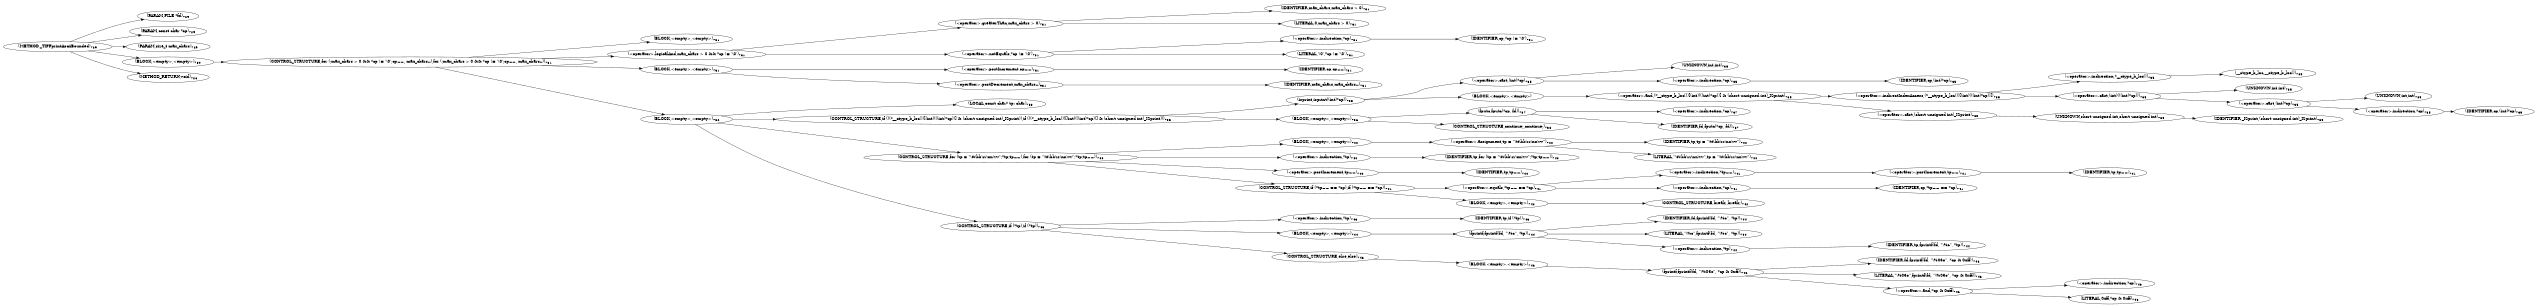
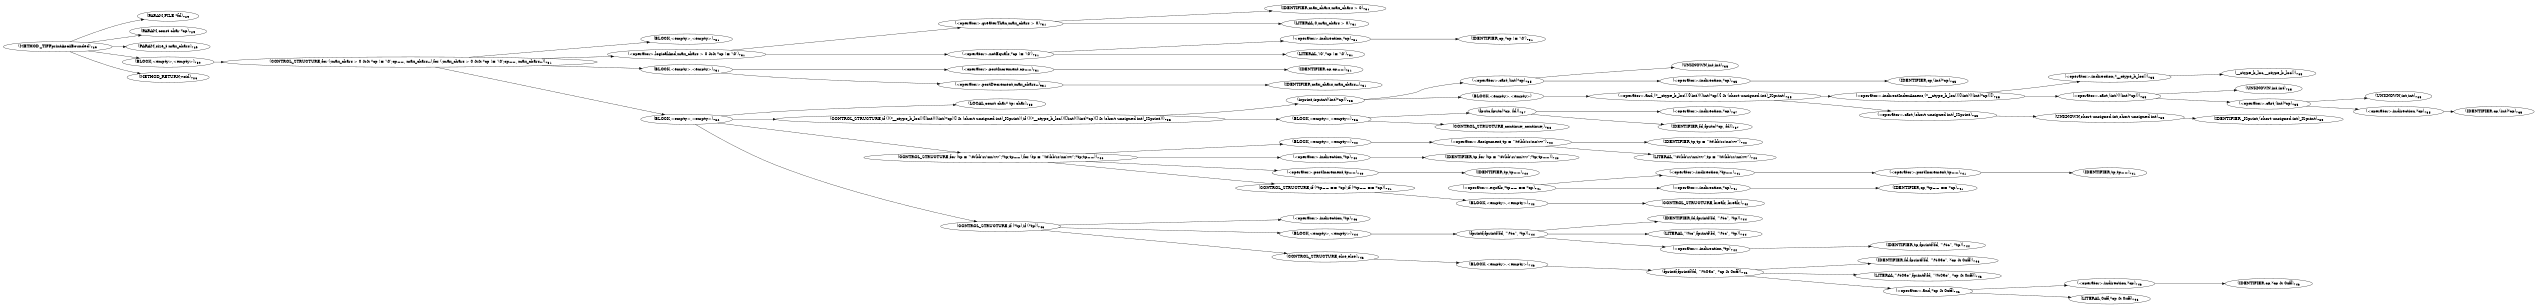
(1430, 188) -> none
(1502, 219) -> none
none -> (2269, 284)
